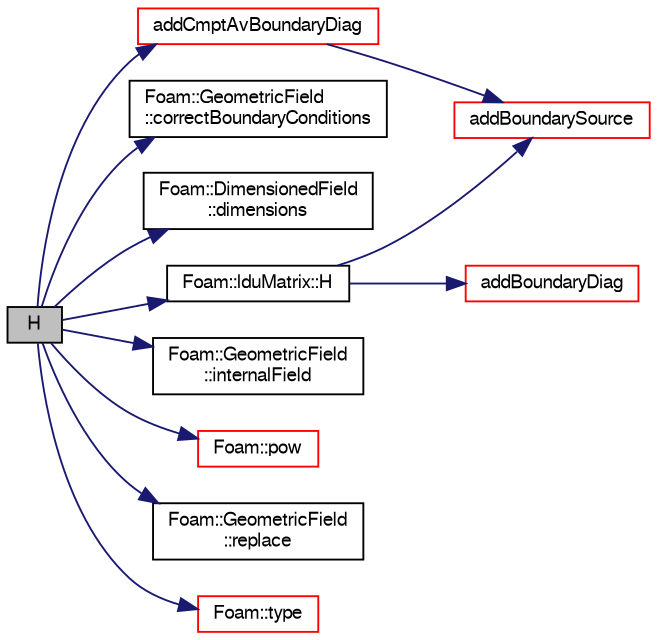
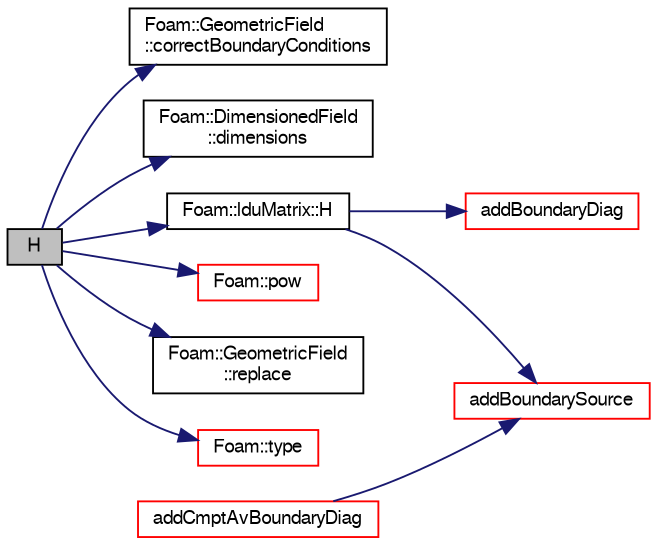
(65, 170) -> none
(258, 366) -> none
